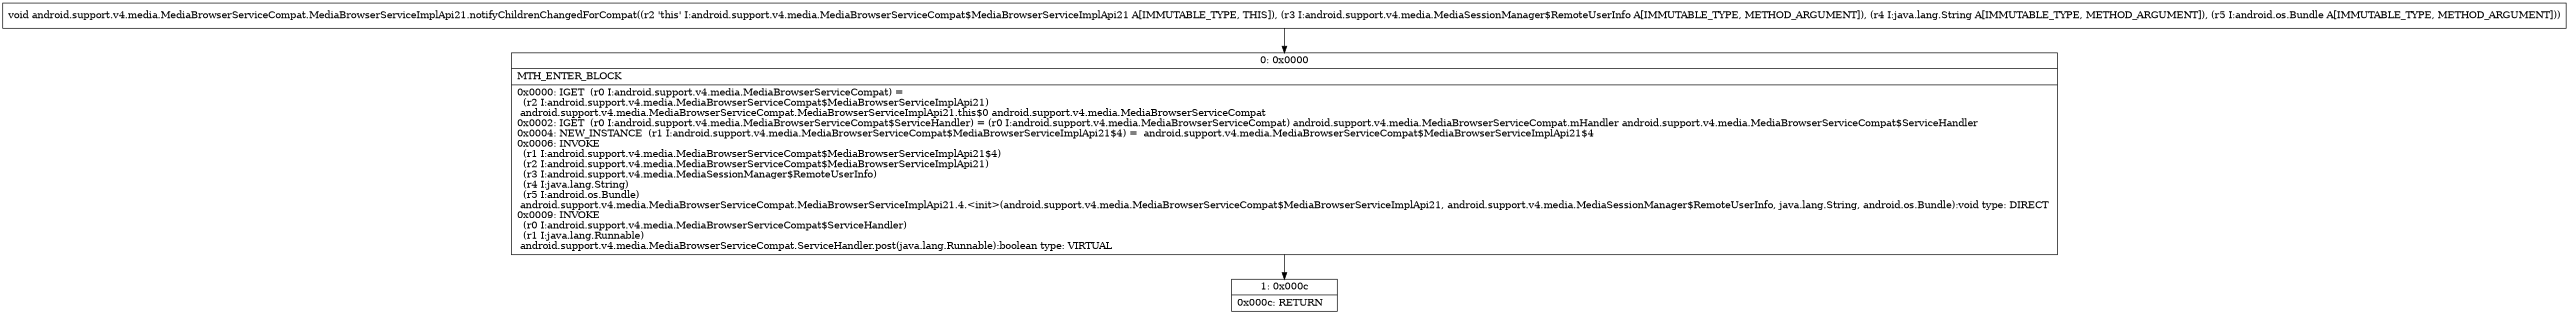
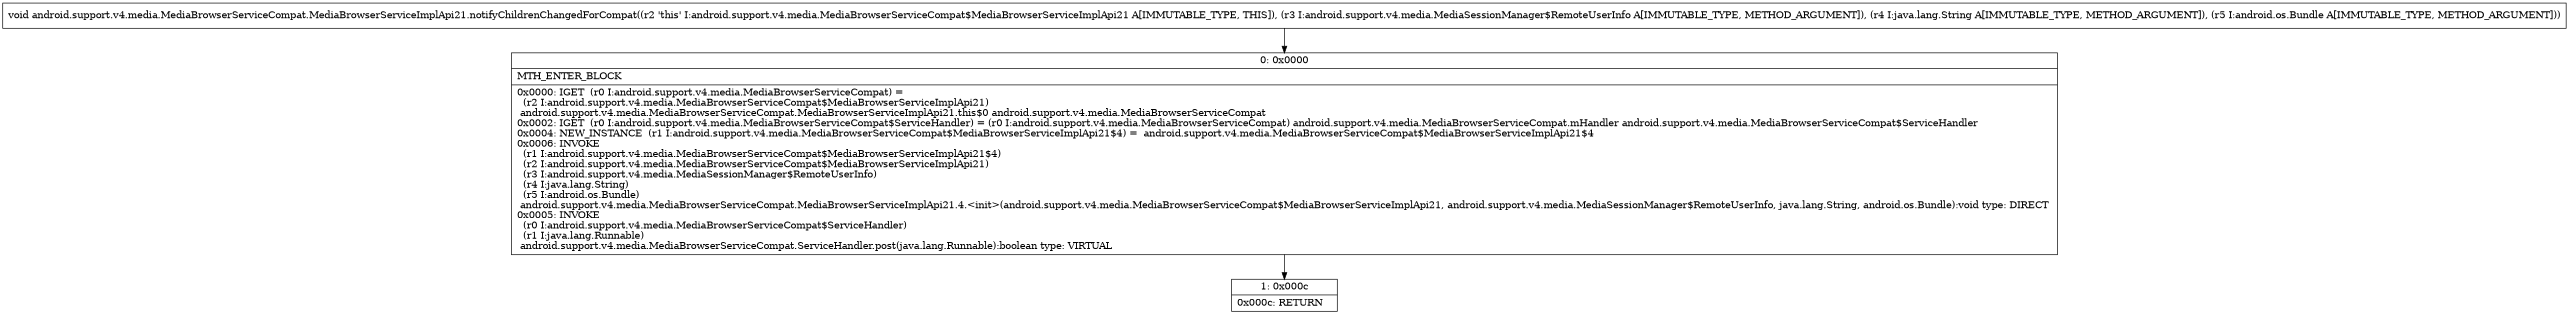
(562, 215) -> (562, 215)
